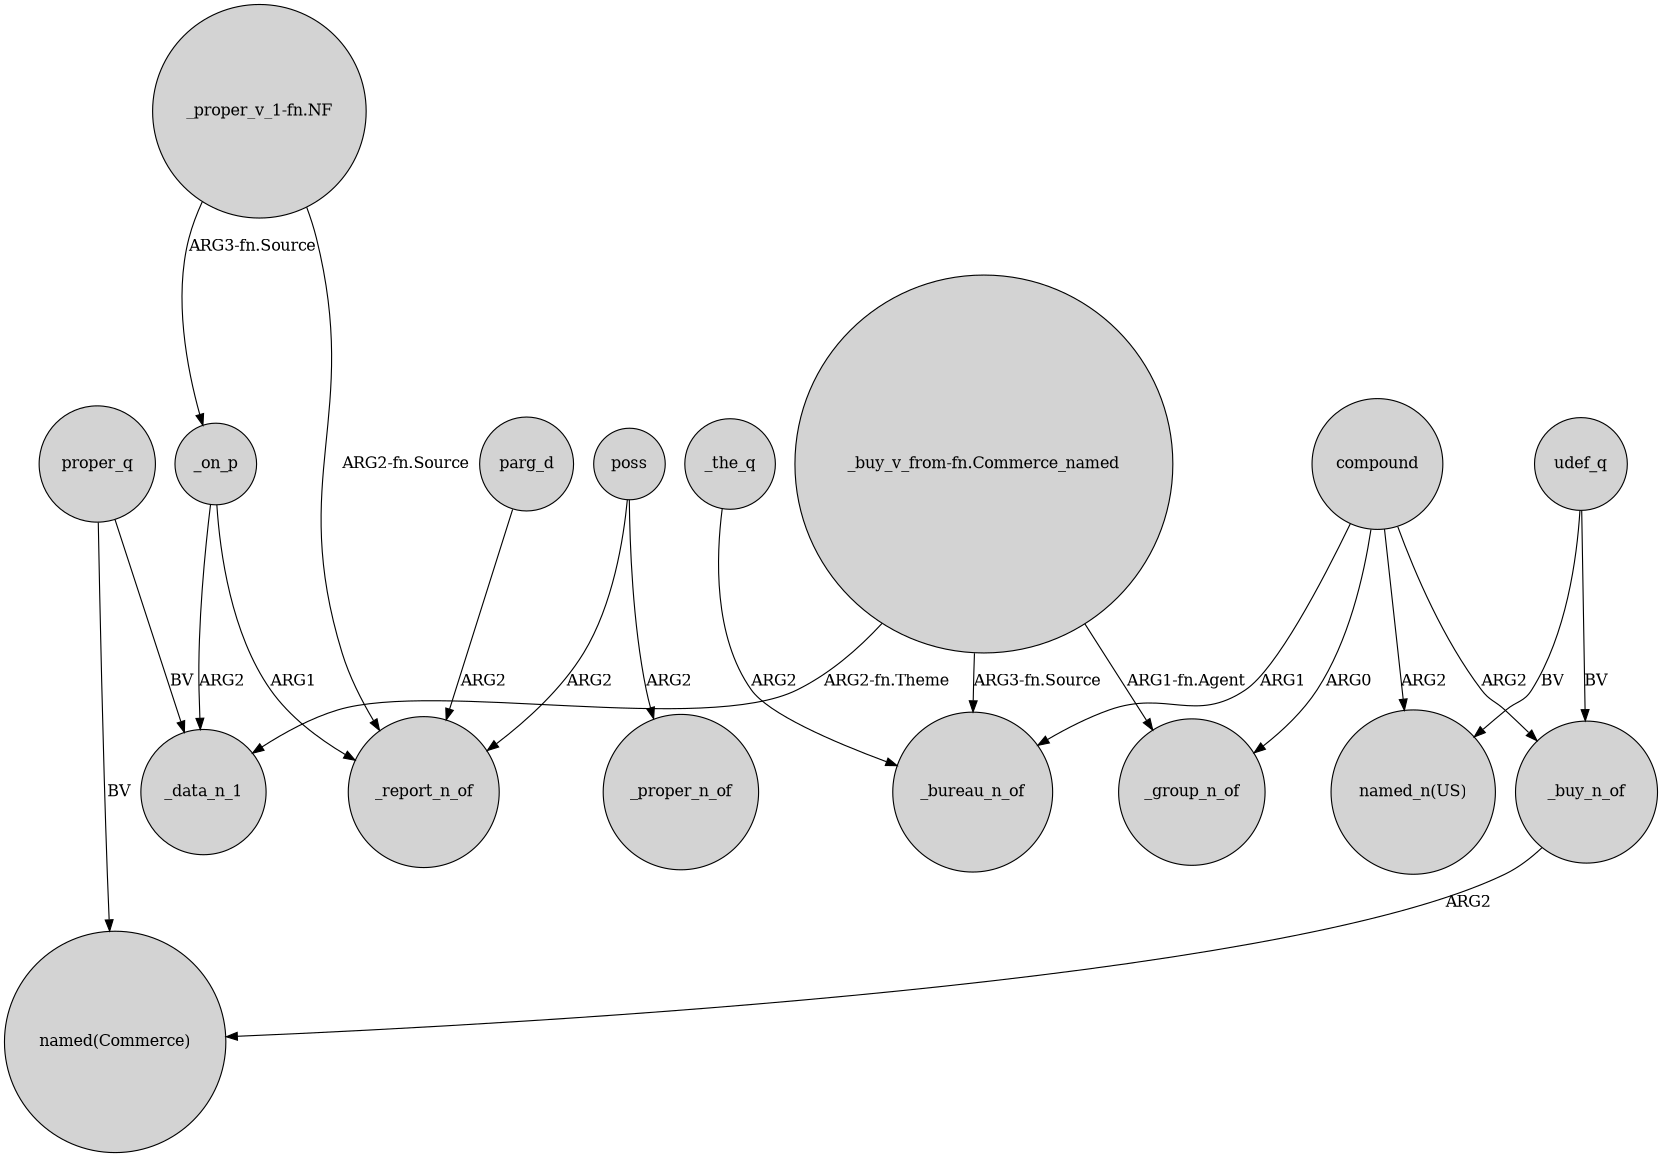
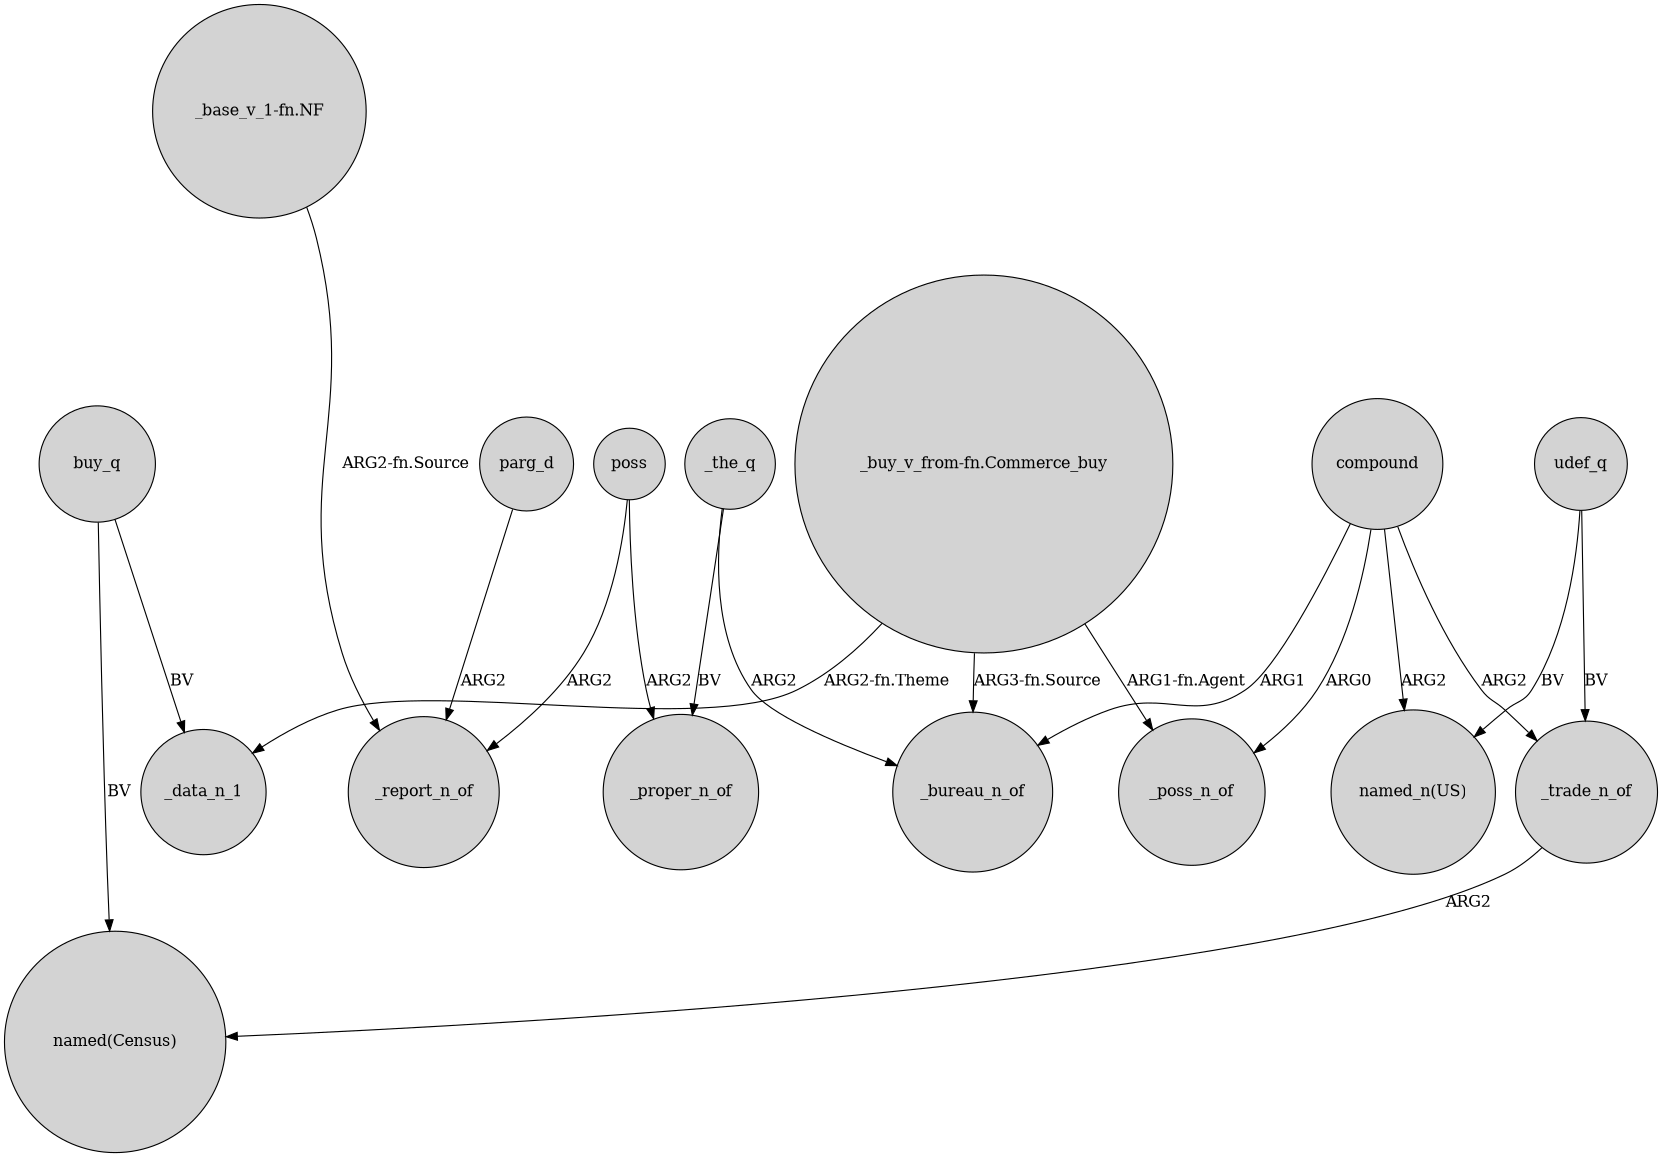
(259, 111) -> (259, 111)
(97, 464) -> (97, 464)
(216, 464) -> none
(984, 464) -> (984, 464)
none -> (709, 606)
(1192, 792) -> (1192, 792)
(1587, 792) -> (1587, 792)
(115, 1042) -> (115, 1042)
